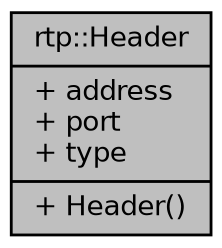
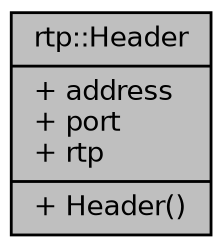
(82, 153) -> (69, 153)
